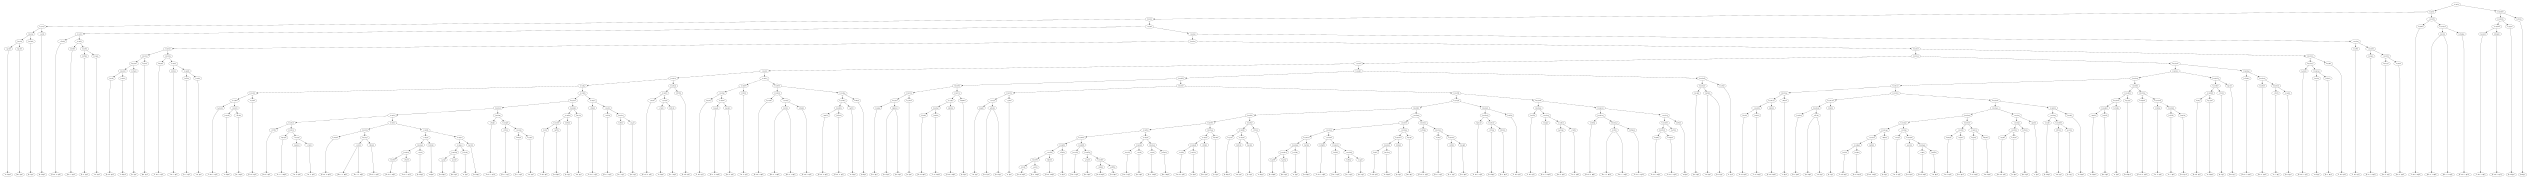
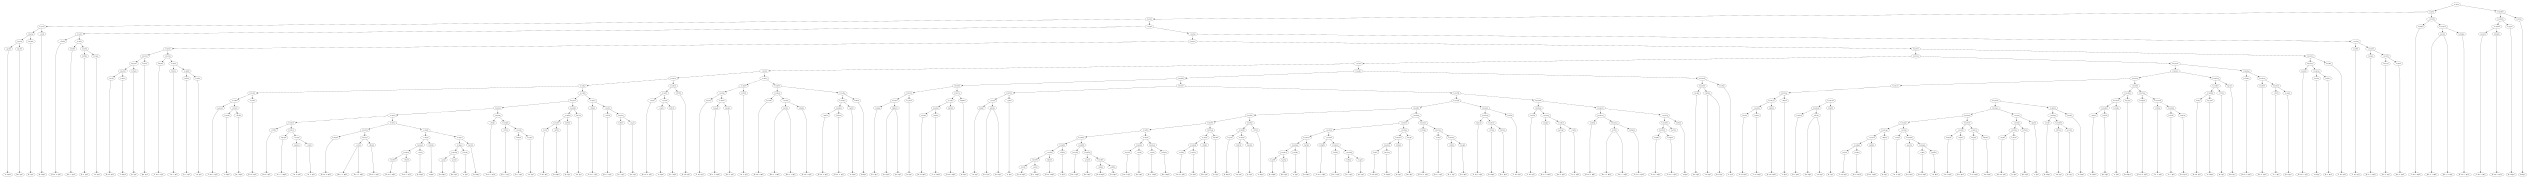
(1895, 93) -> none
